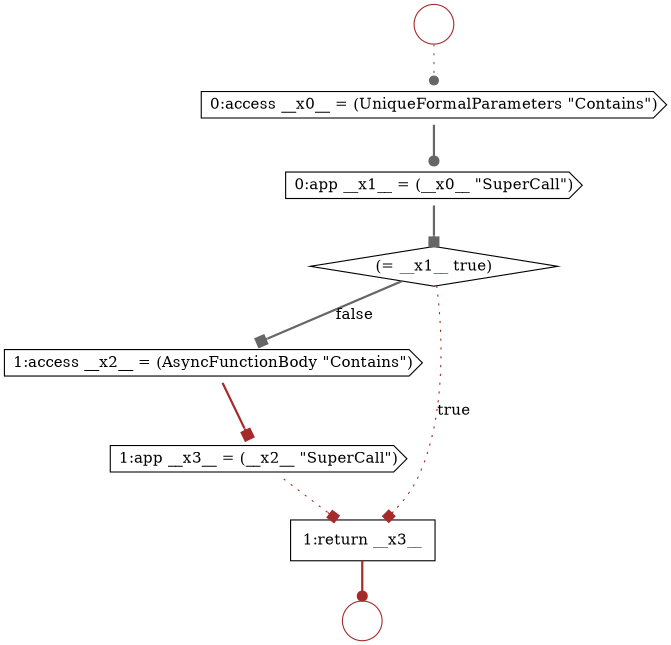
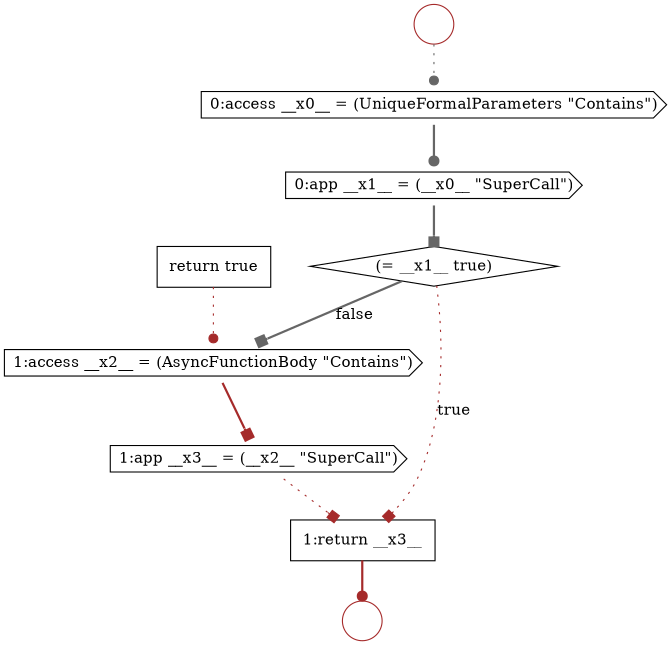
none -> (213, 266)
